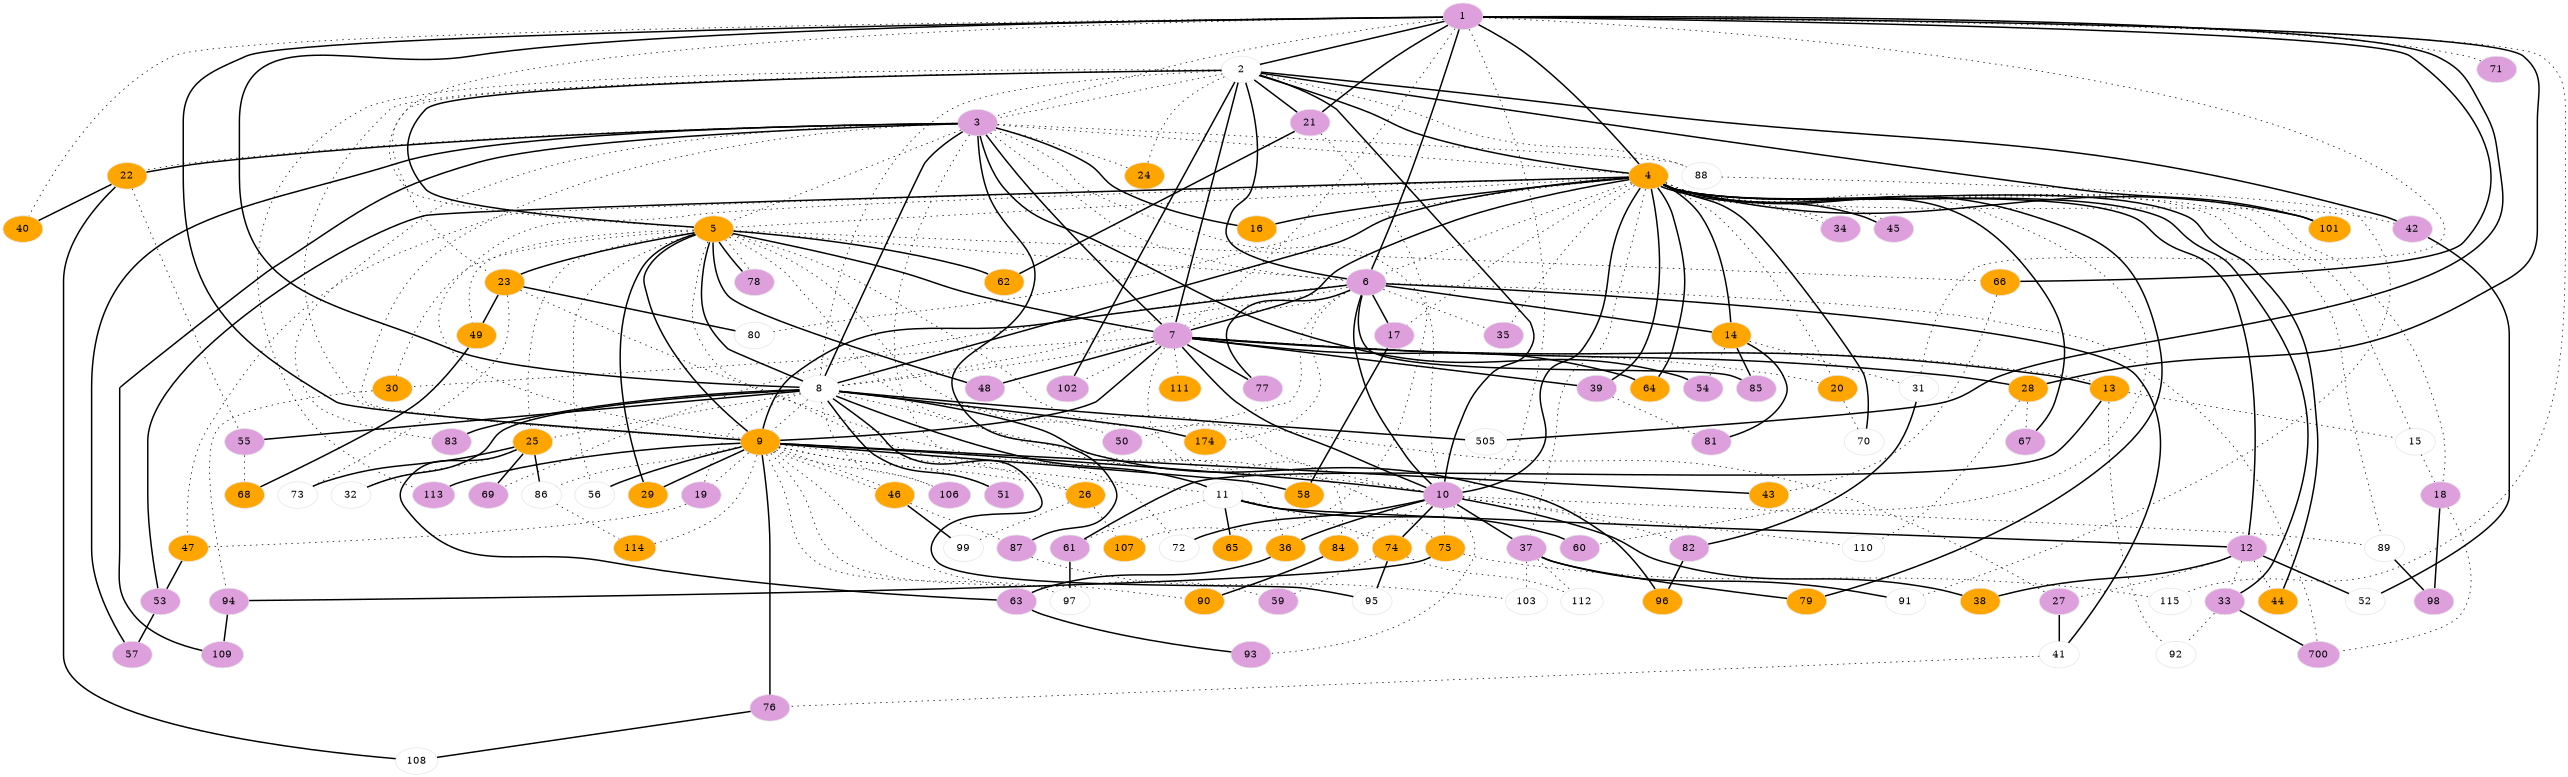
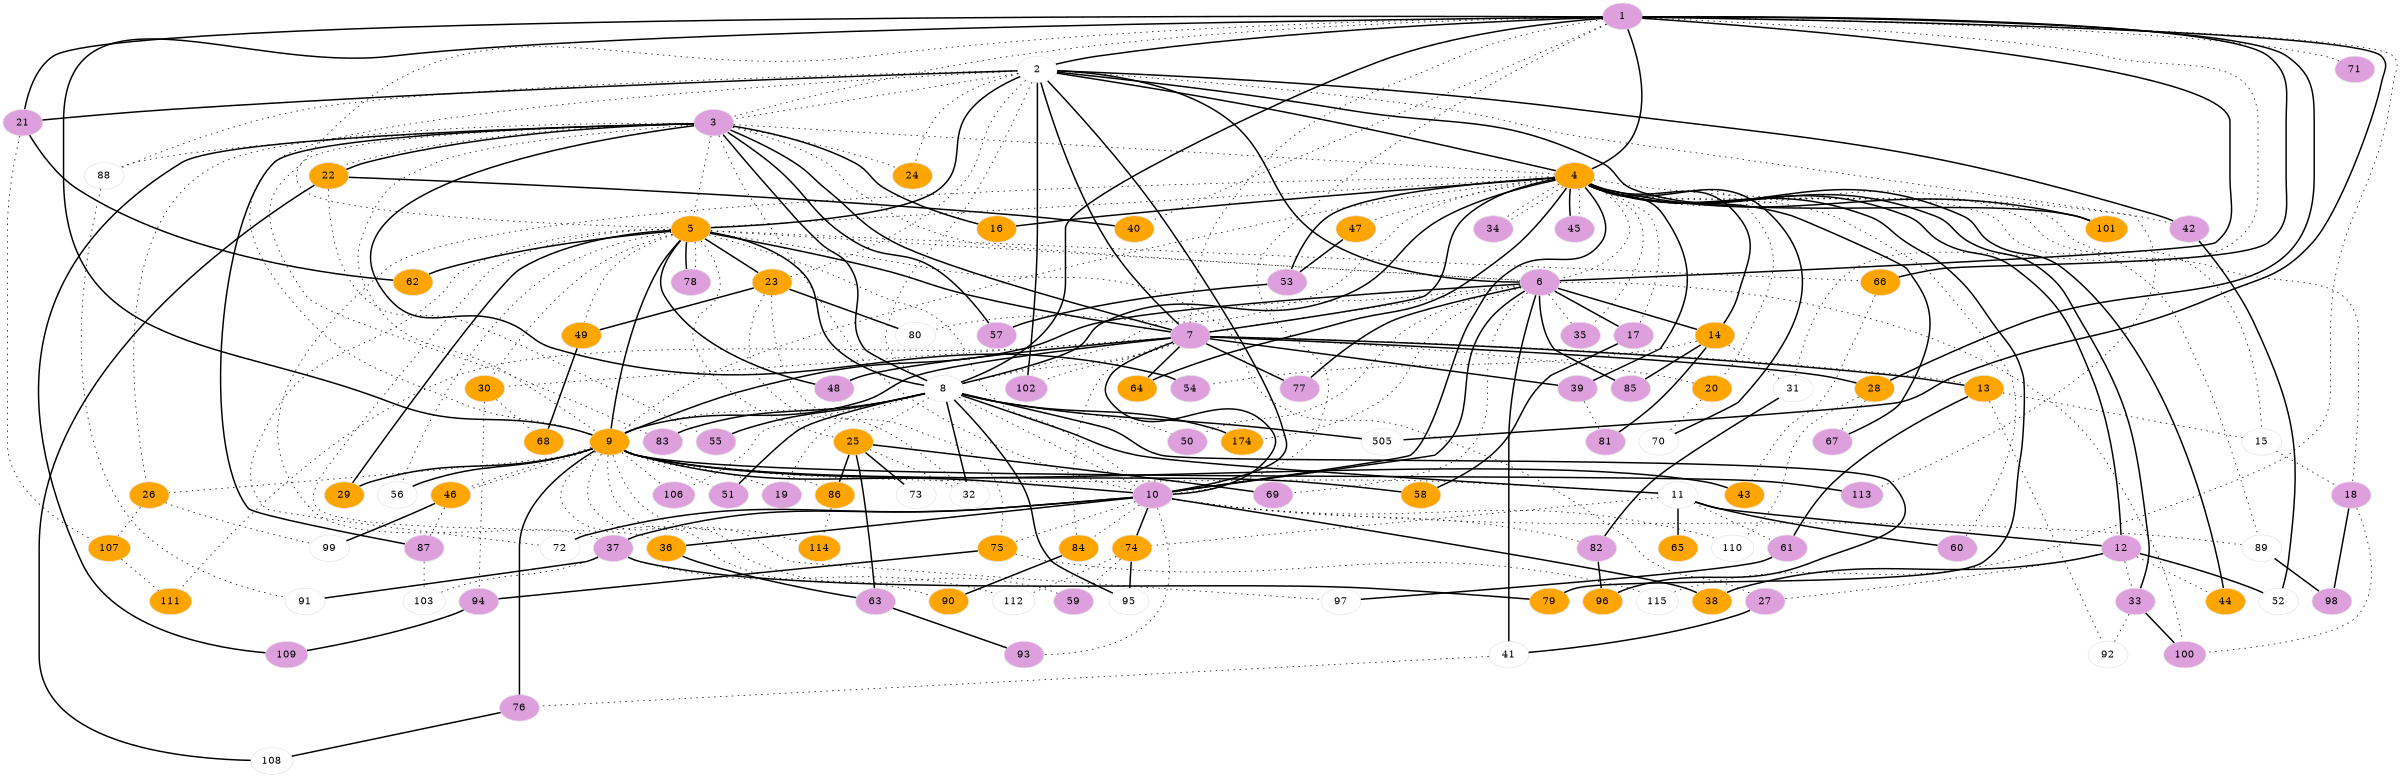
(437, 411) -> (788, 405)
(245, 469) -> (511, 412)
(542, 495) -> (835, 495)
(448, 535) -> none
none -> (140, 575)
(2319, 655) -> (2185, 655)
